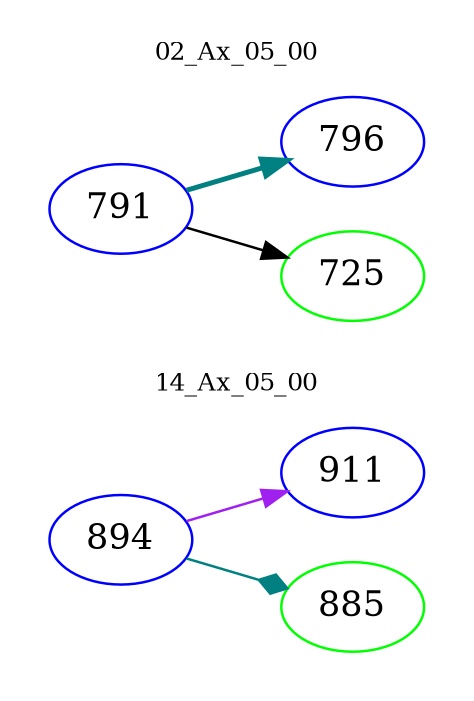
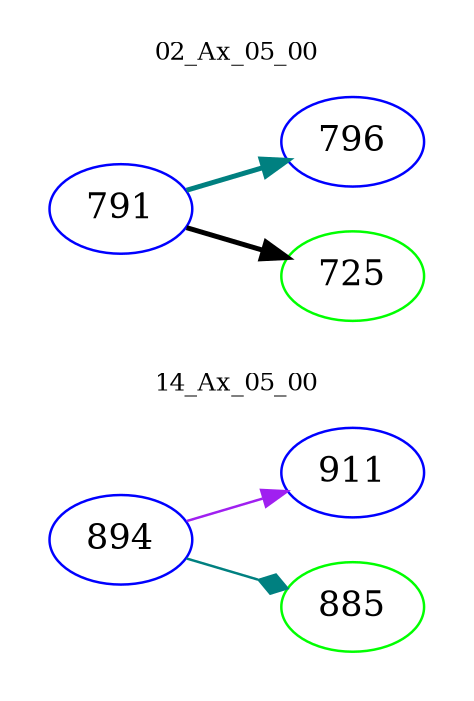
(225, 239) -> (225, 239)
